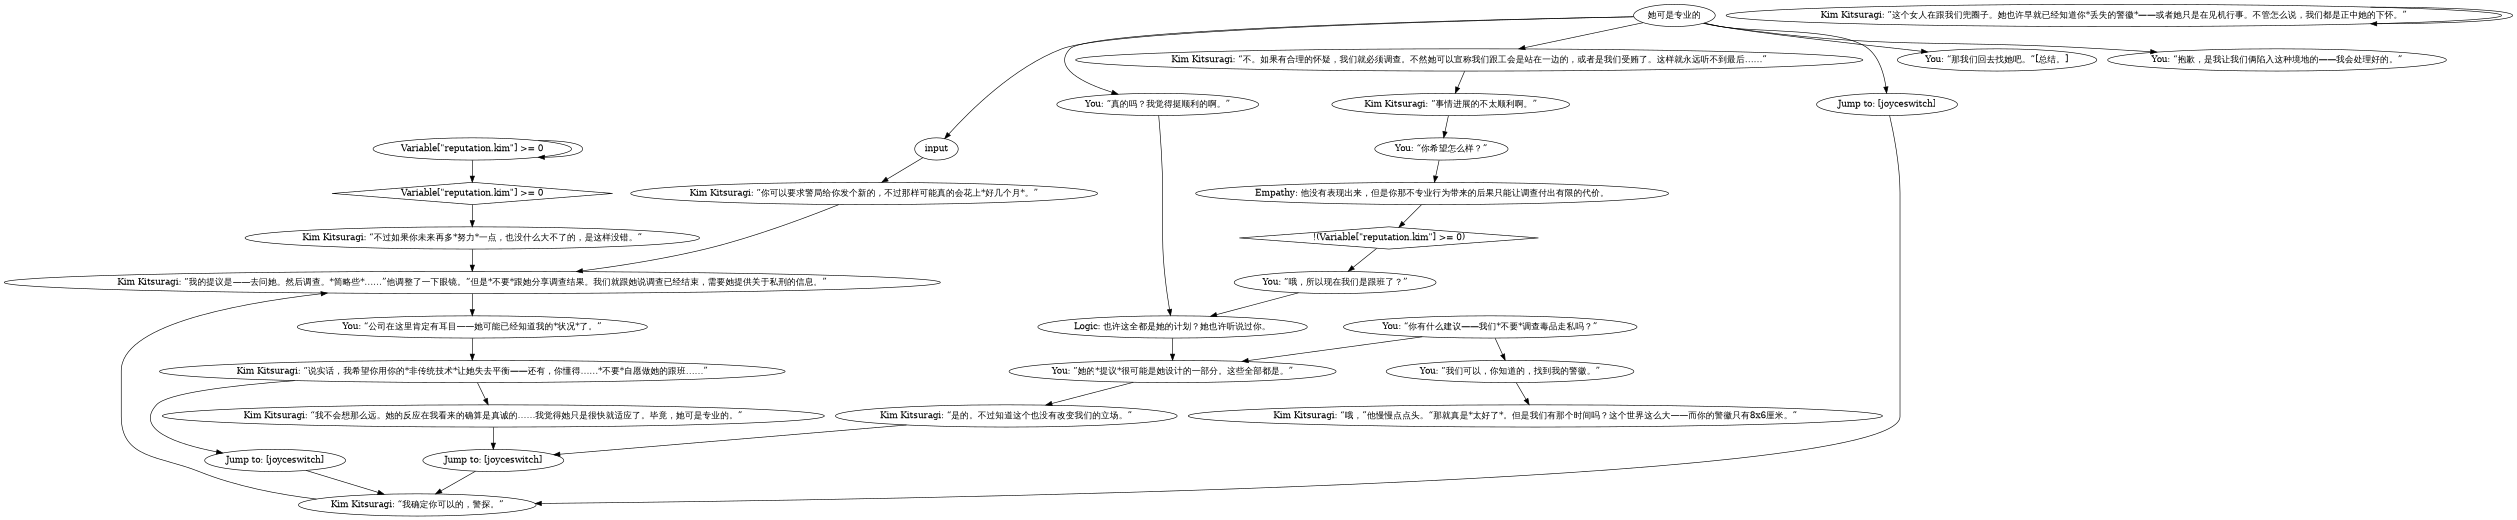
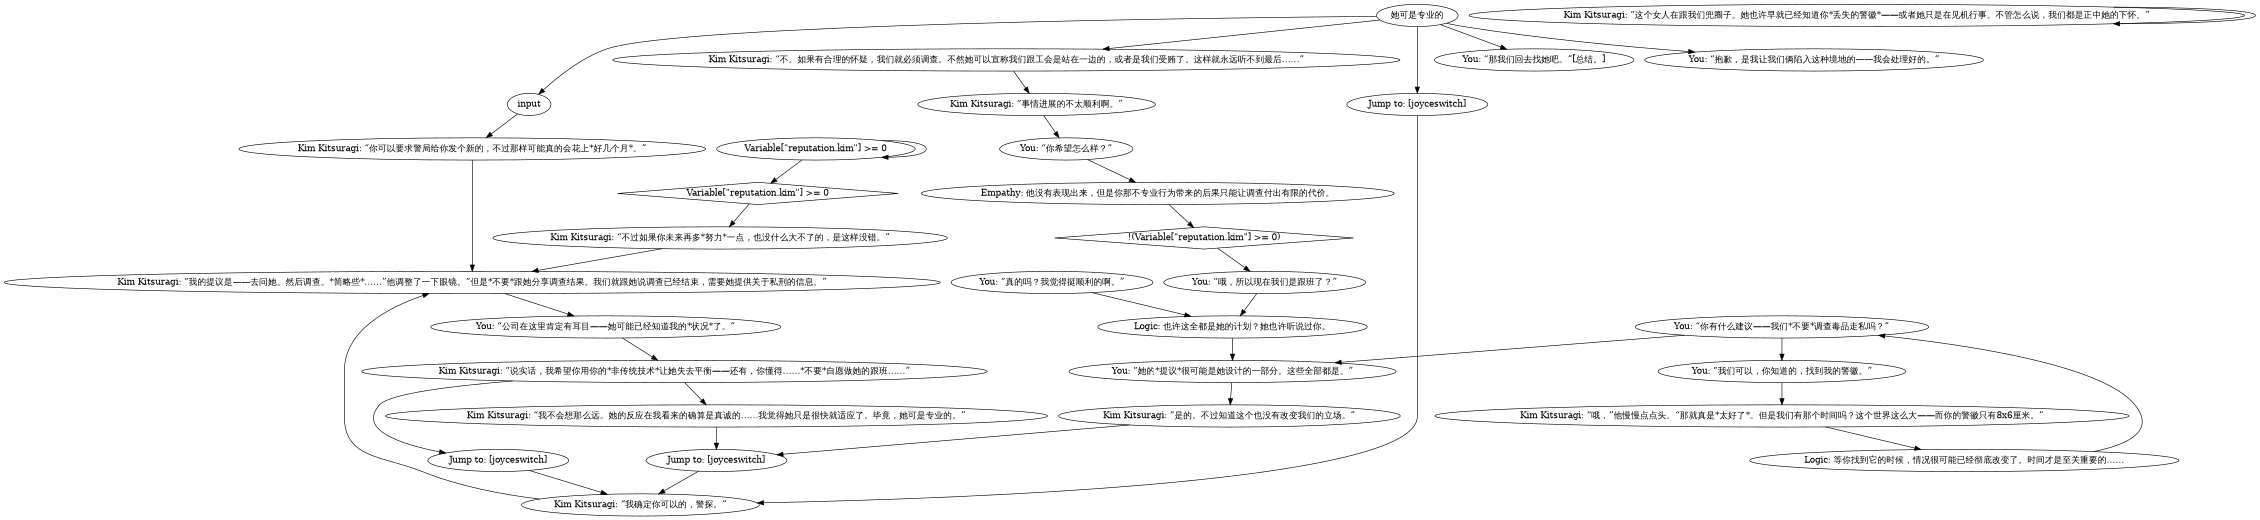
(1315, 26) -> none
none -> (1964, 460)
